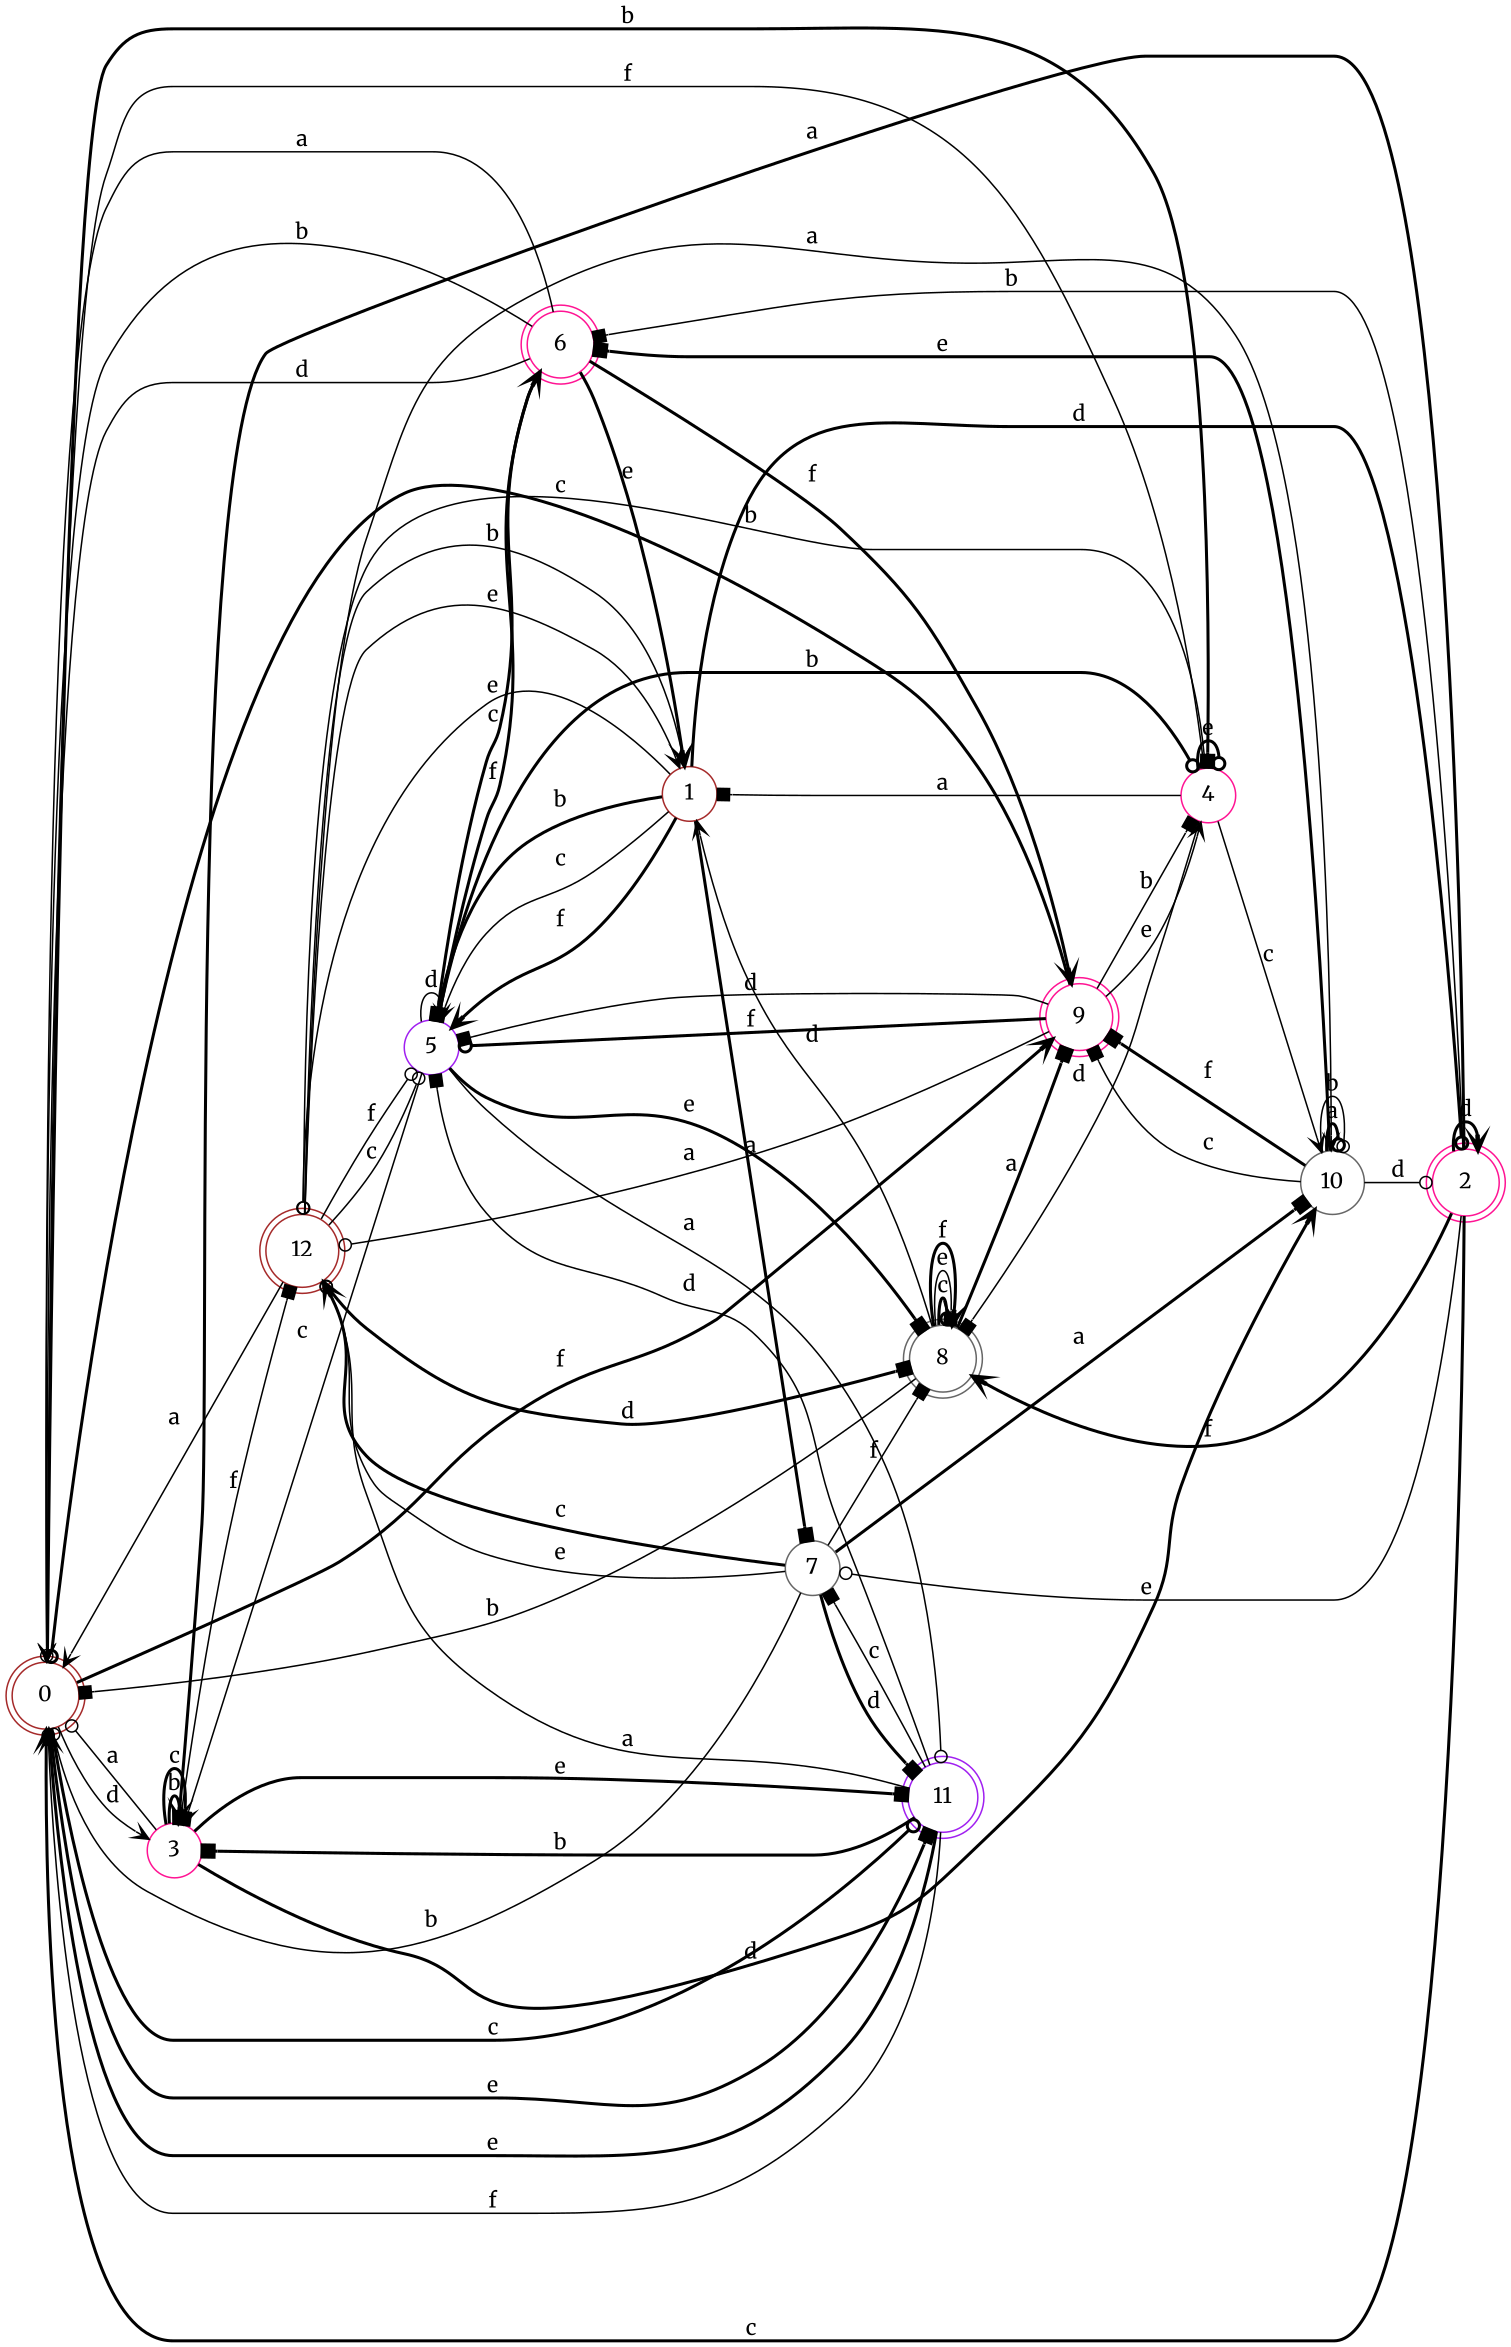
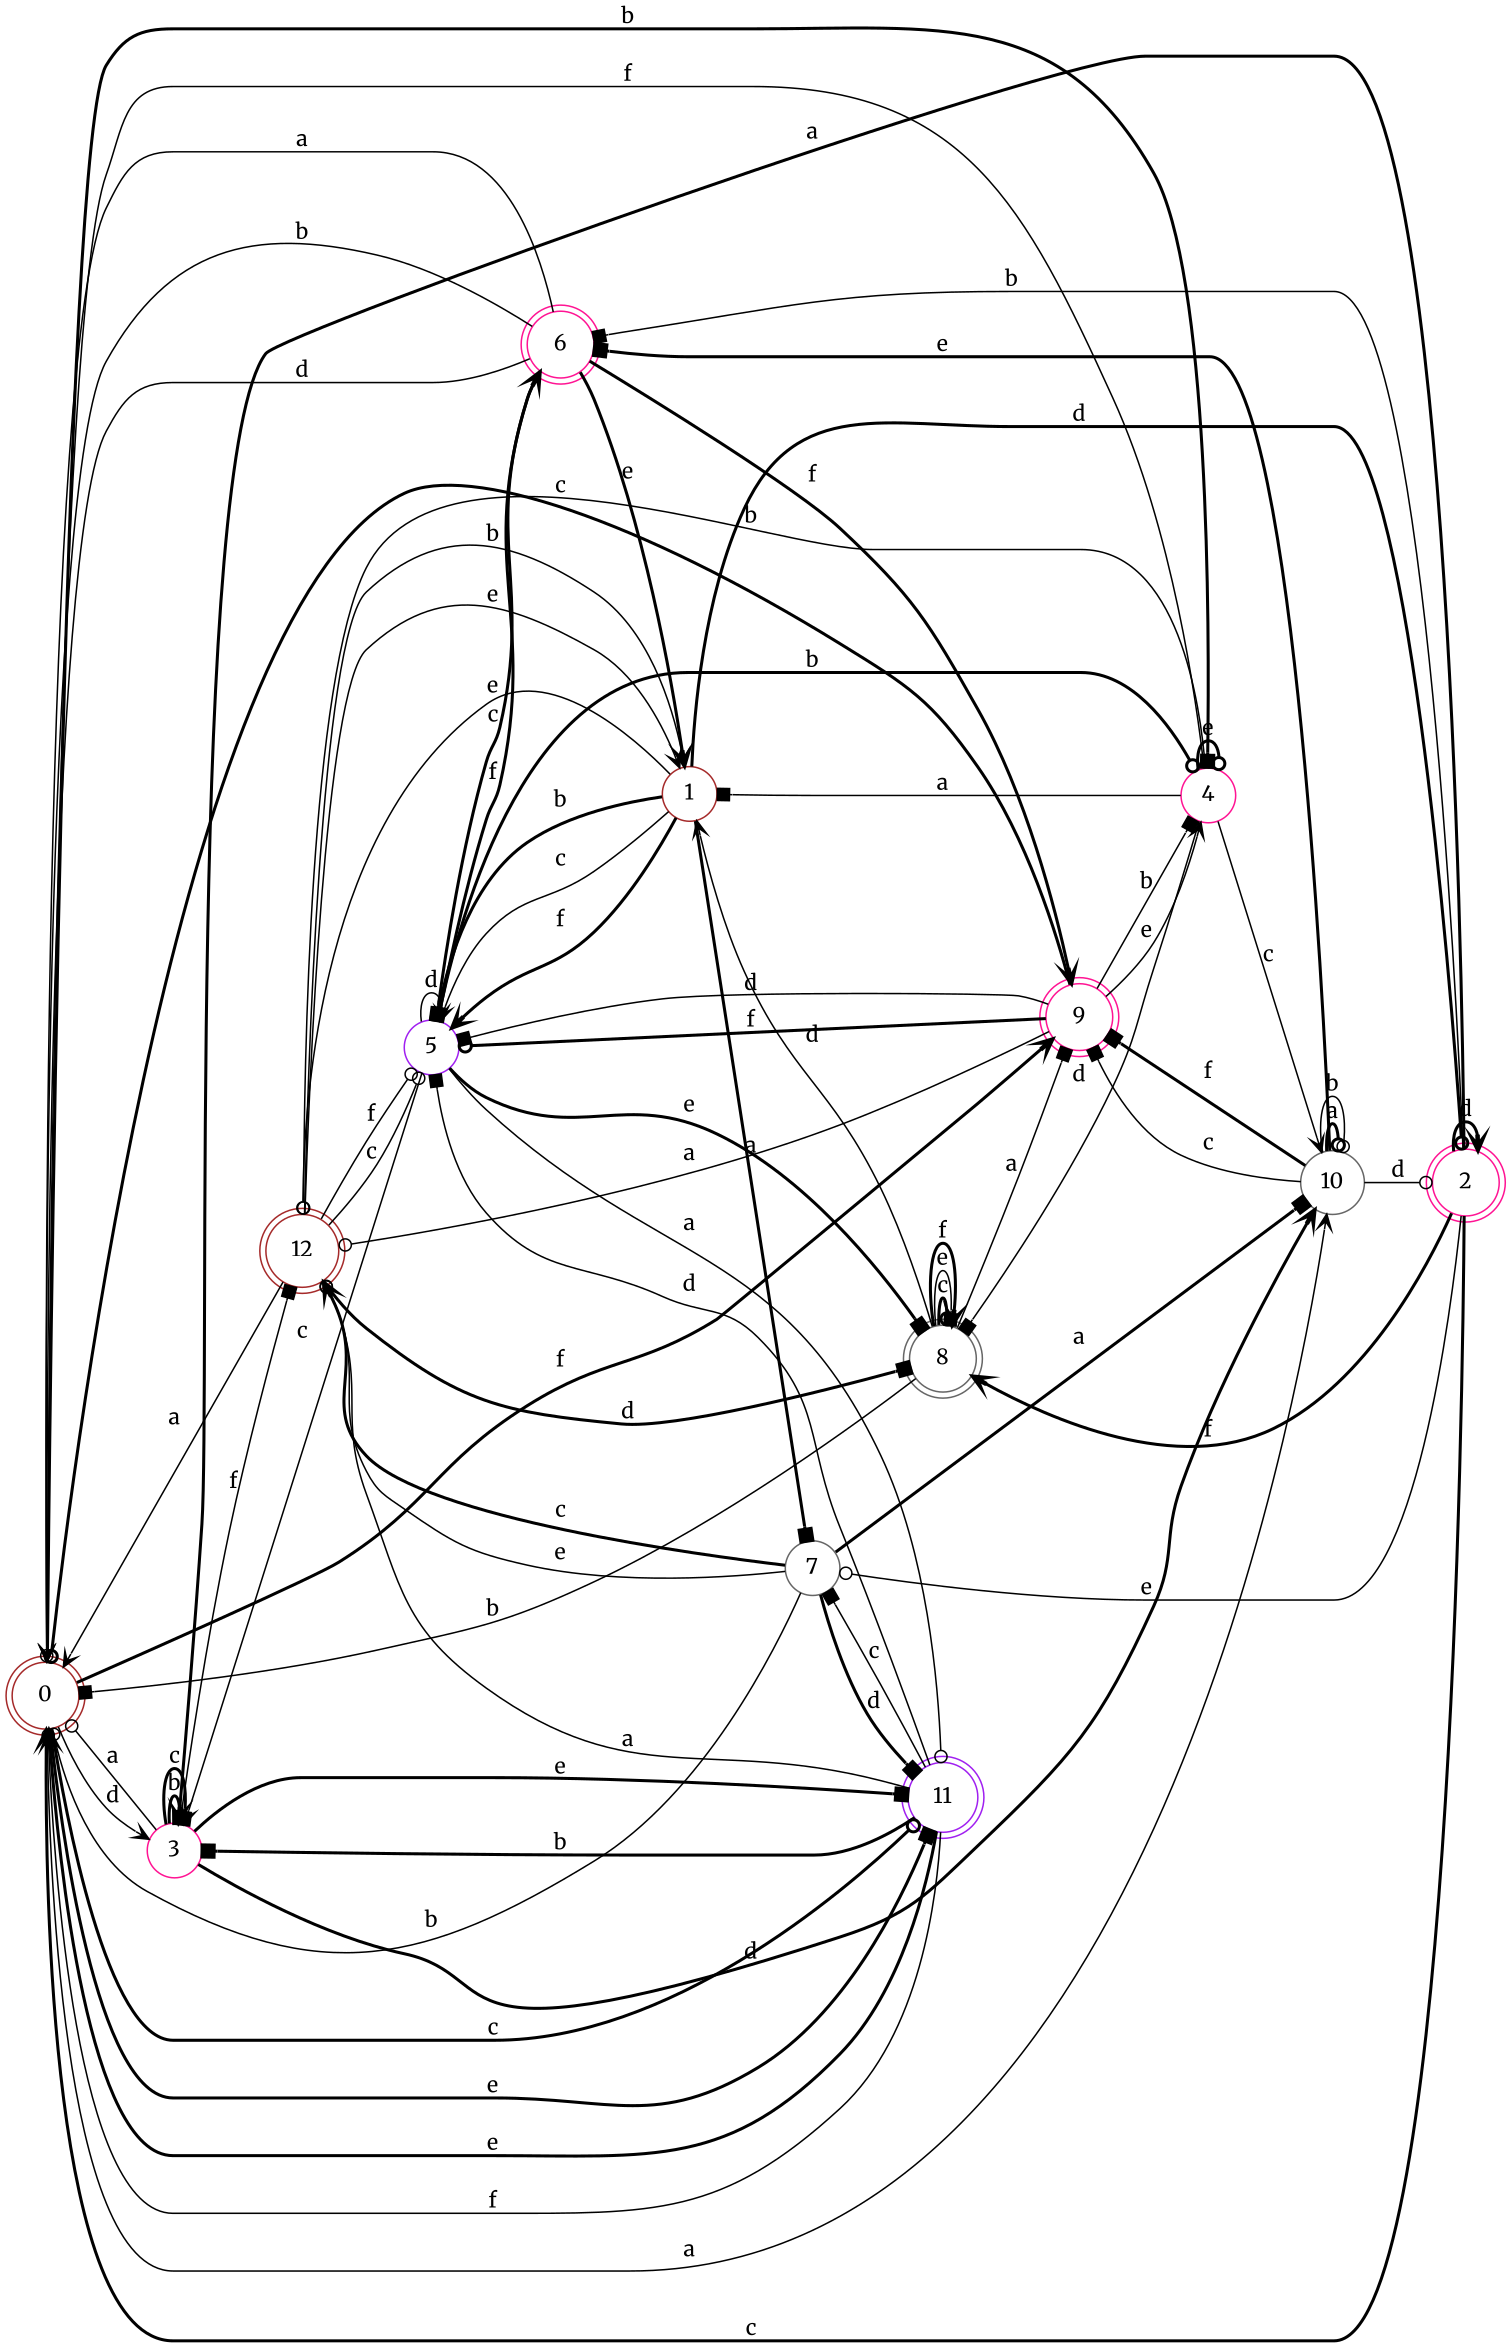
(806, 250) -> (783, 2239)
(1011, 1196) -> (1011, 1196)
(872, 1473) -> none
